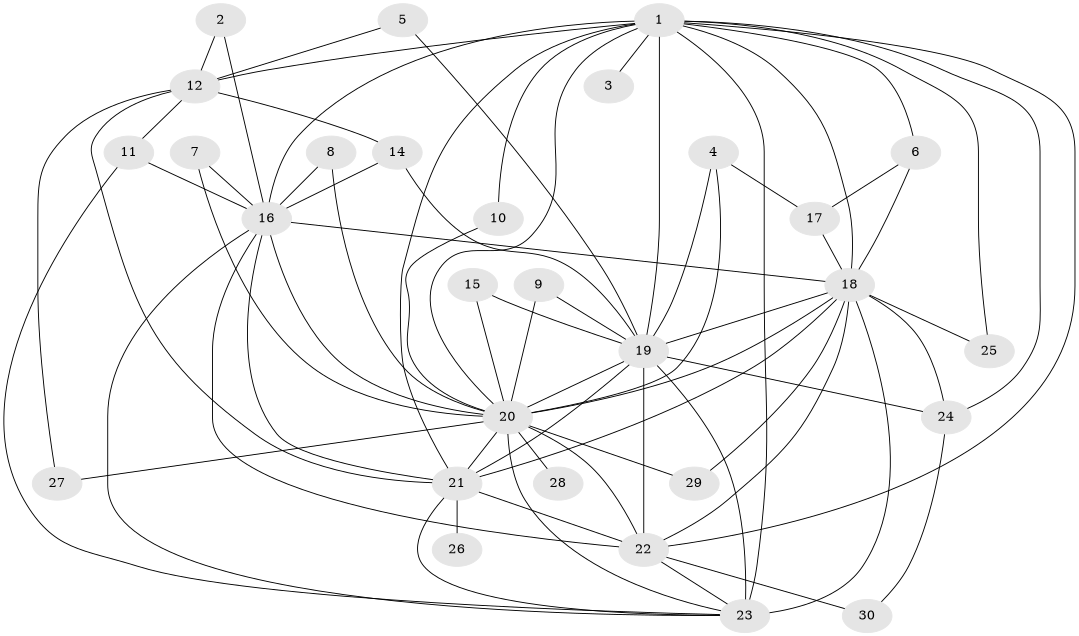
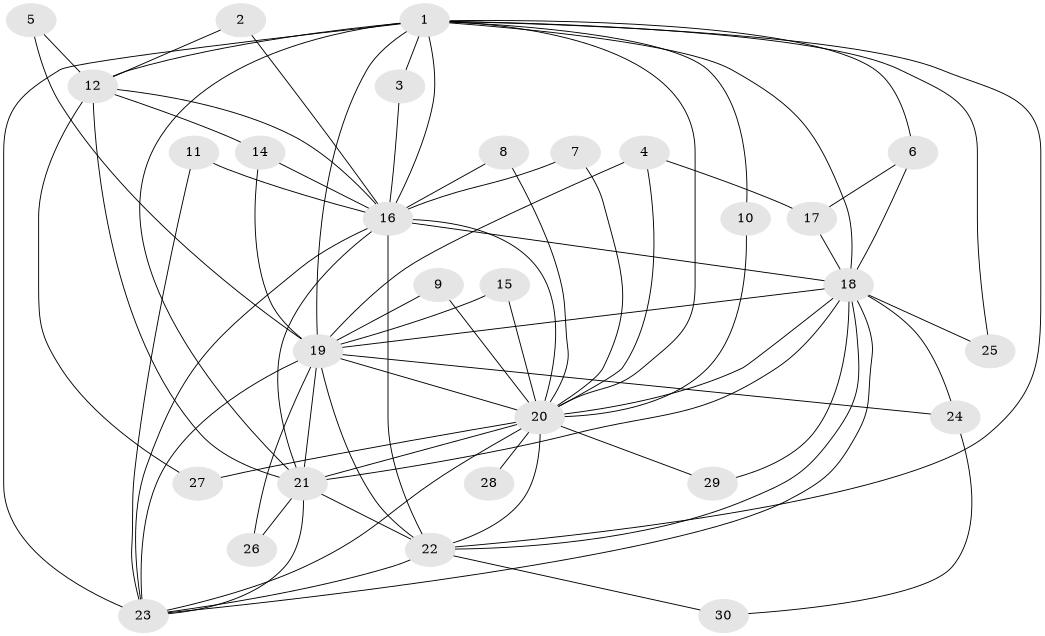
(1017, 103) -> none
(162, 119) -> (259, 121)
none -> (395, 153)
none -> (276, 448)
